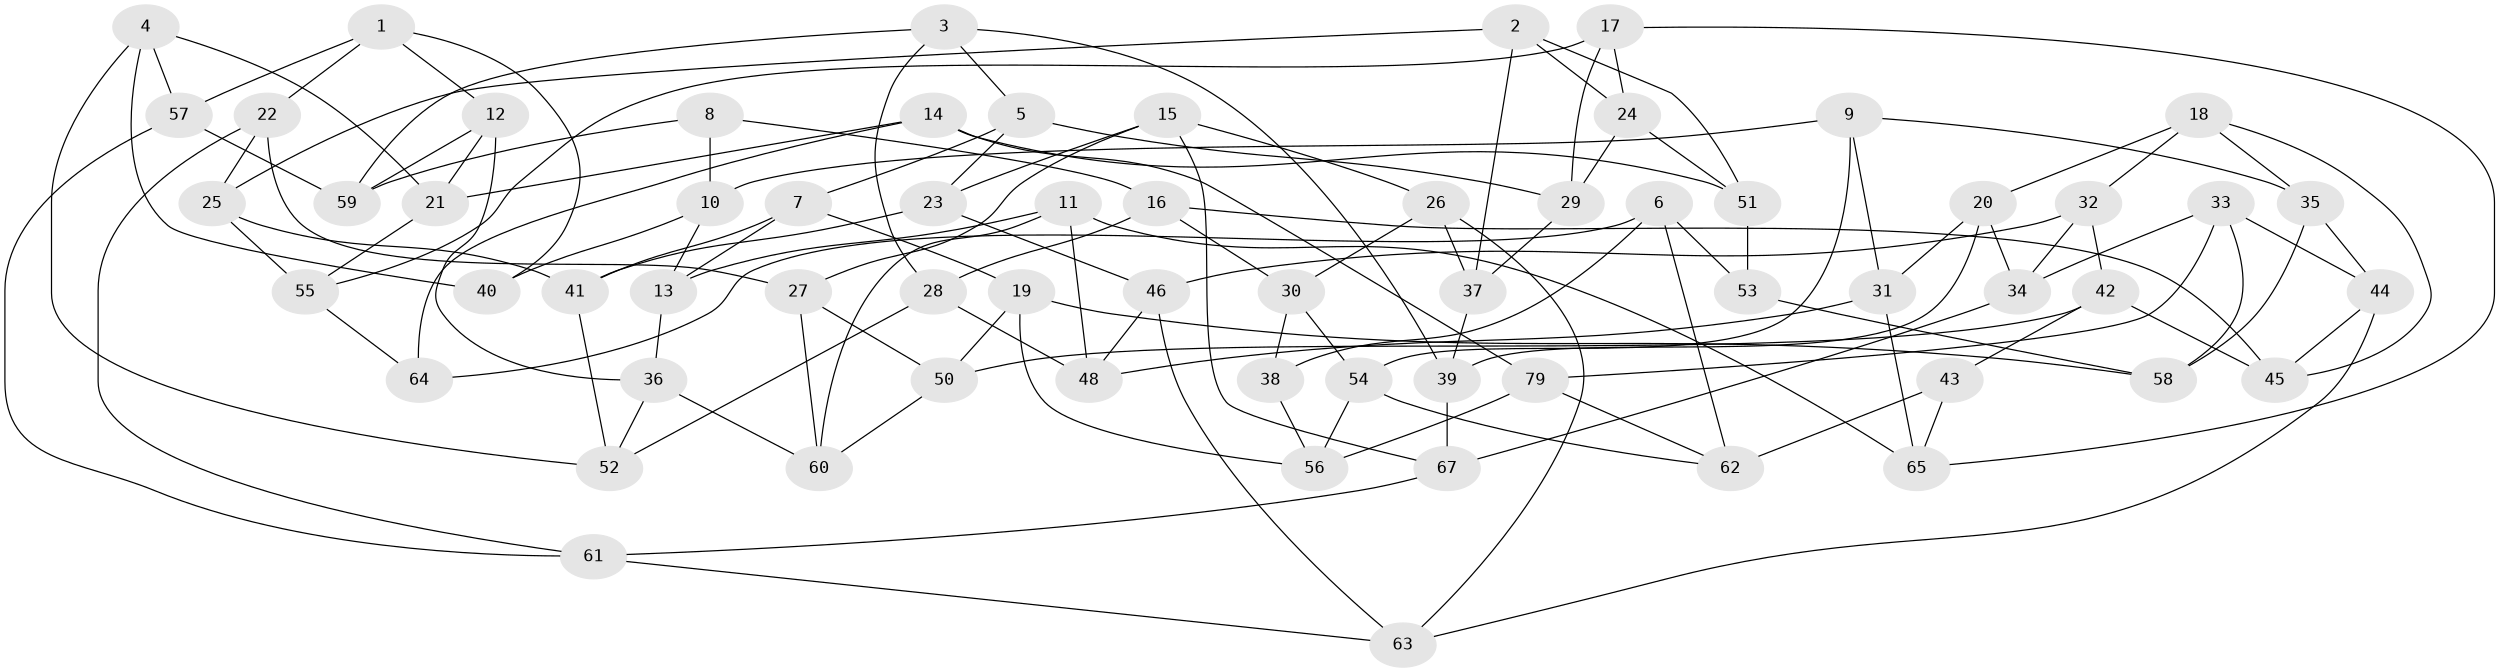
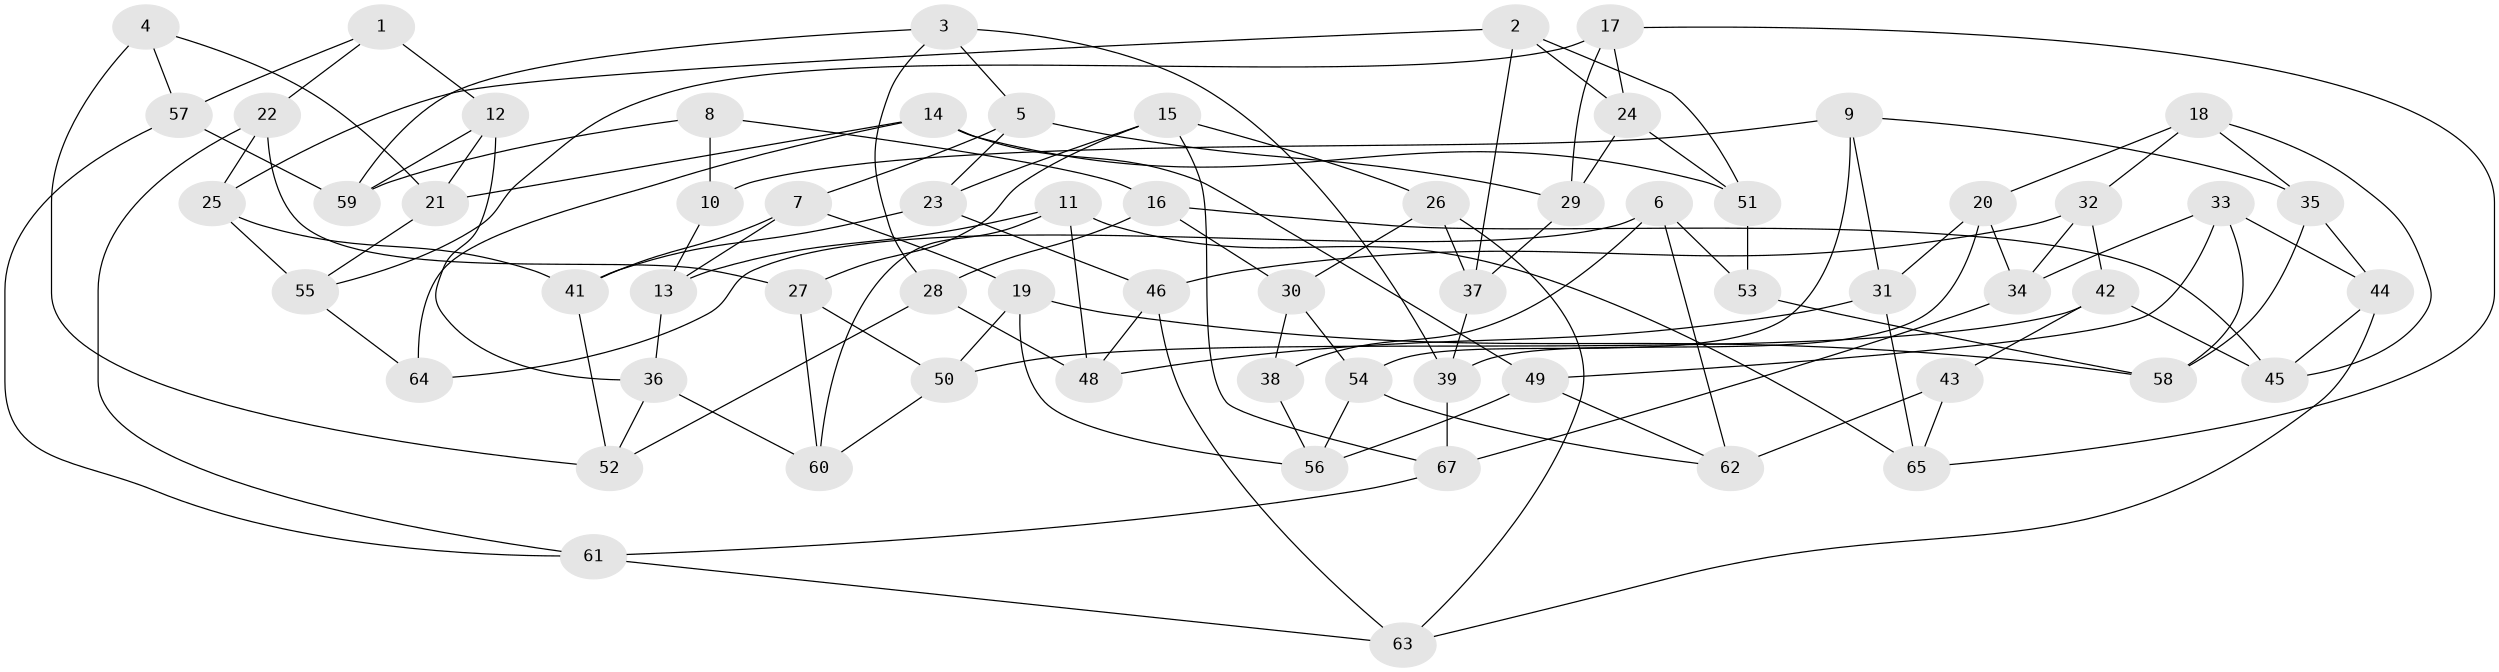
(487, 292) -> none
(1535, 380) -> (1535, 380)
